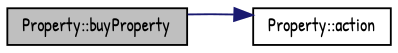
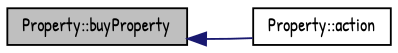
(211, 14) -> (229, 39)
